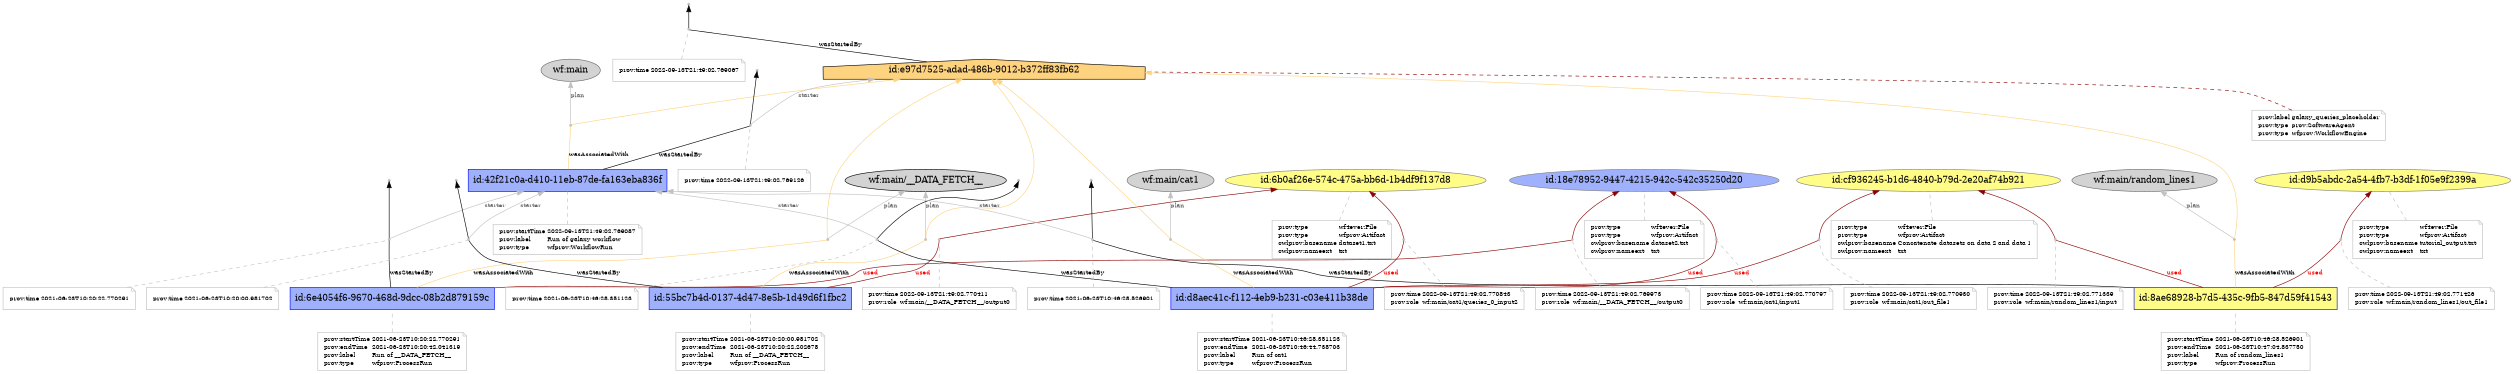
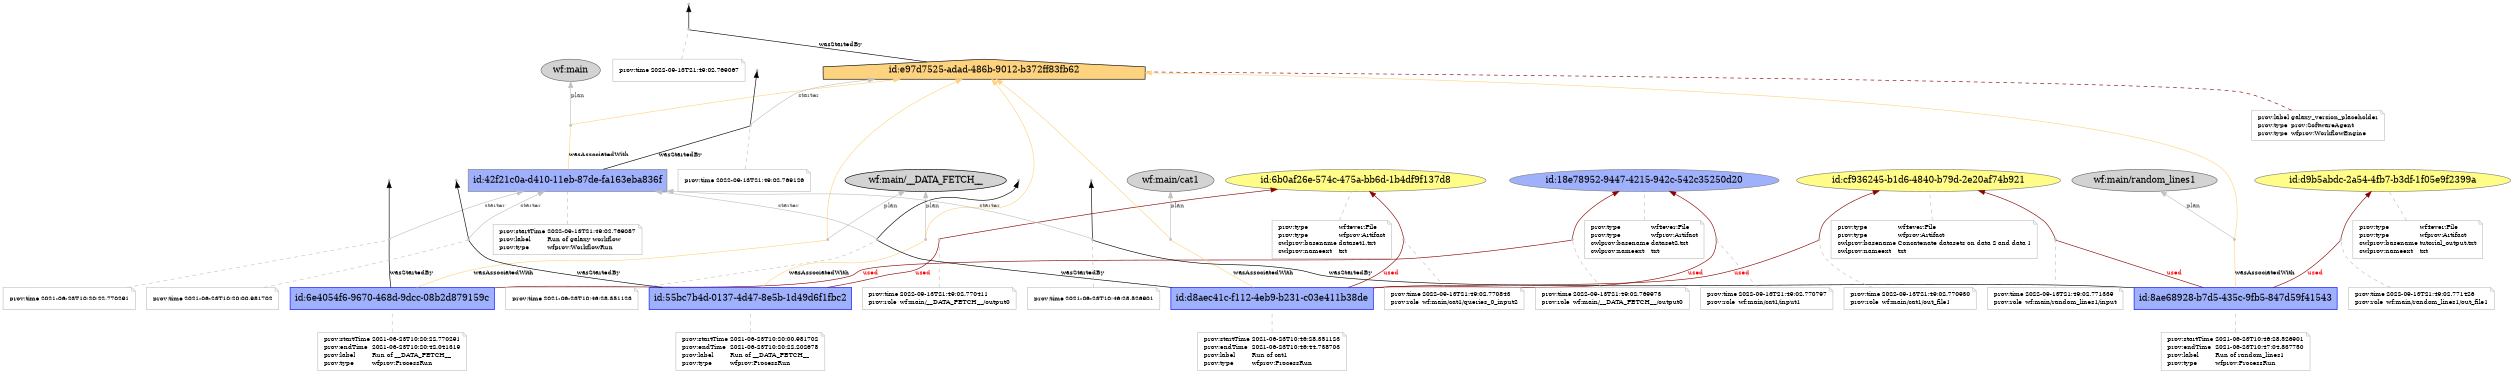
(2336, 117) -> (2335, 117)
(568, 180) -> (568, 180)
(2236, 299) -> (2236, 299)
